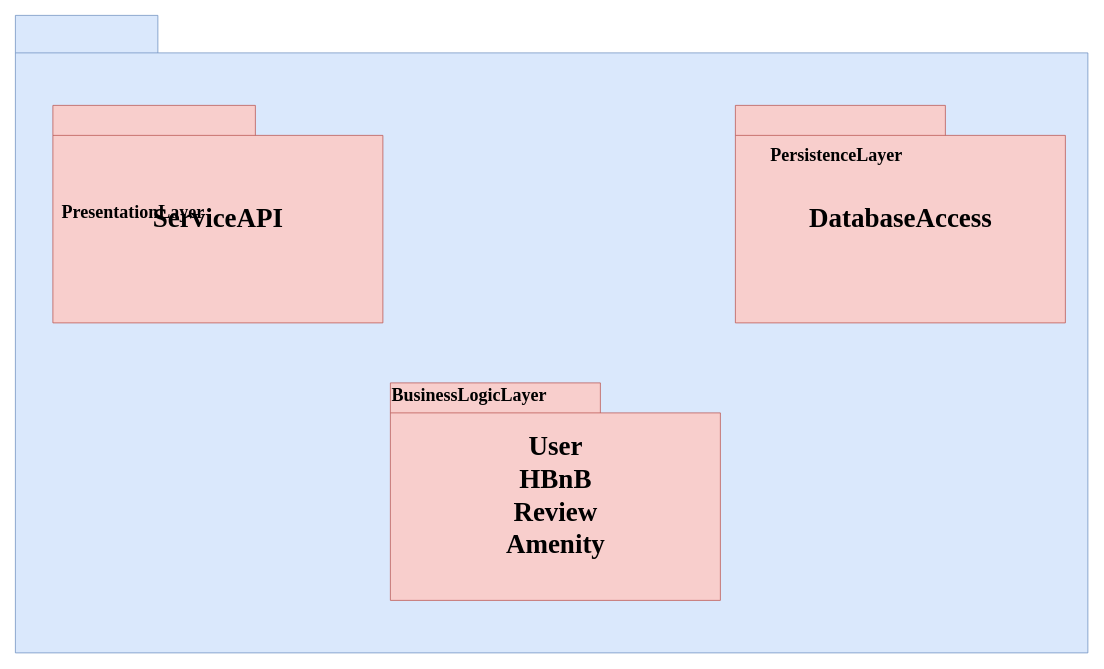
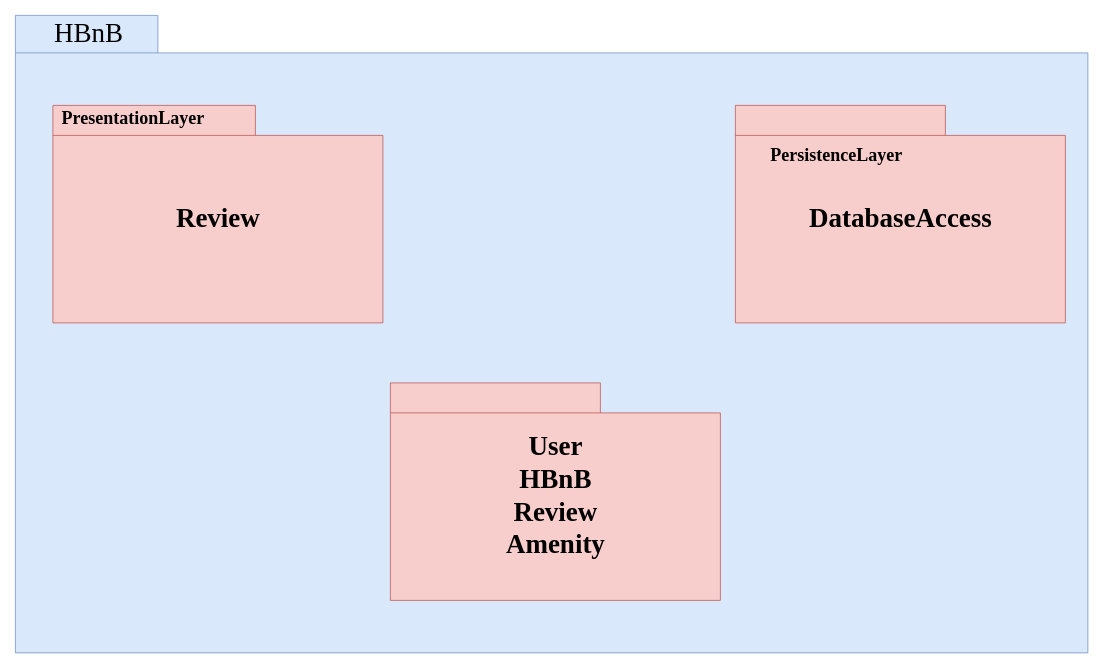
none -> (83, 27)
(154, 210) -> (154, 117)
(218, 218) -> (218, 218)
(484, 394) -> none
